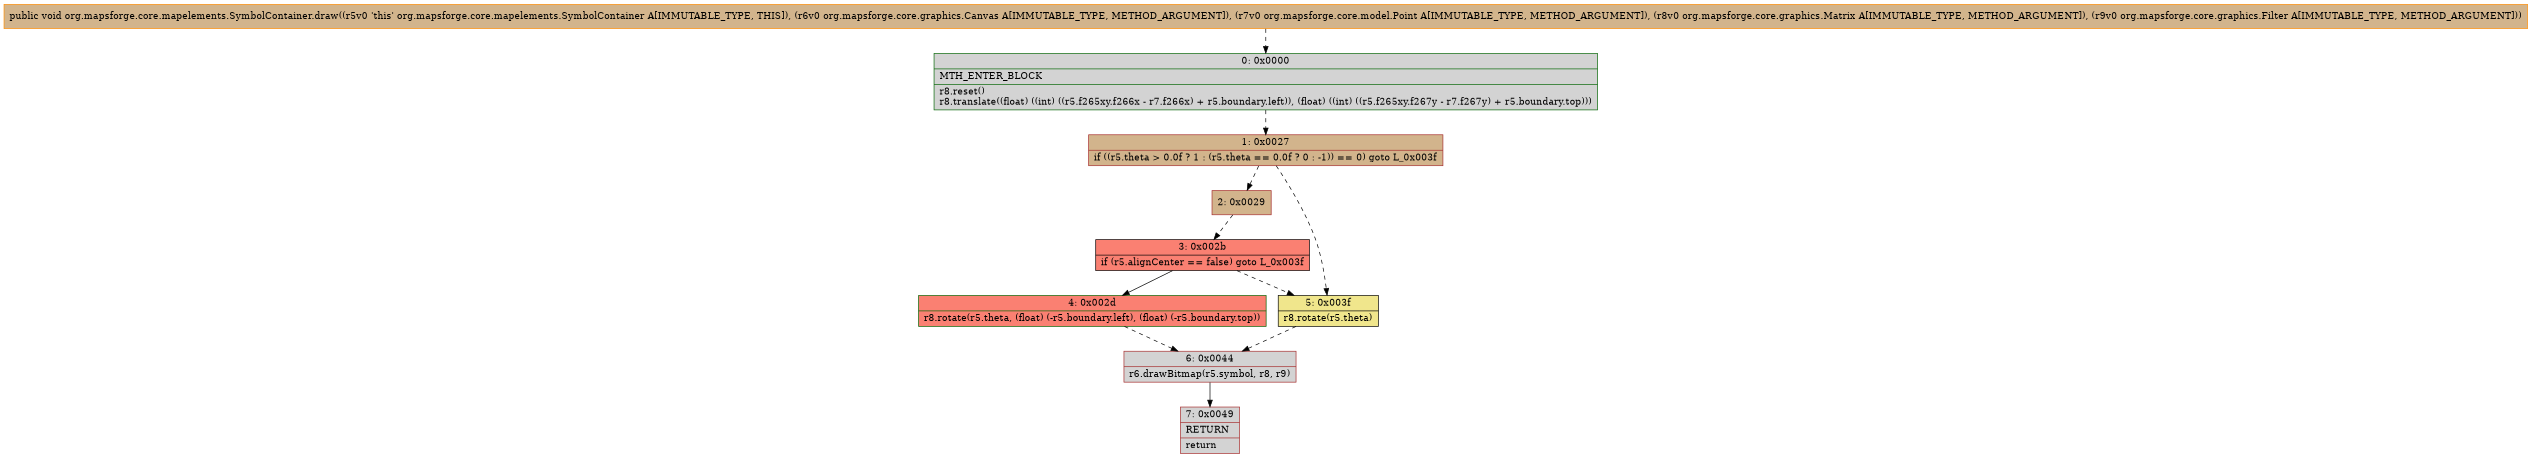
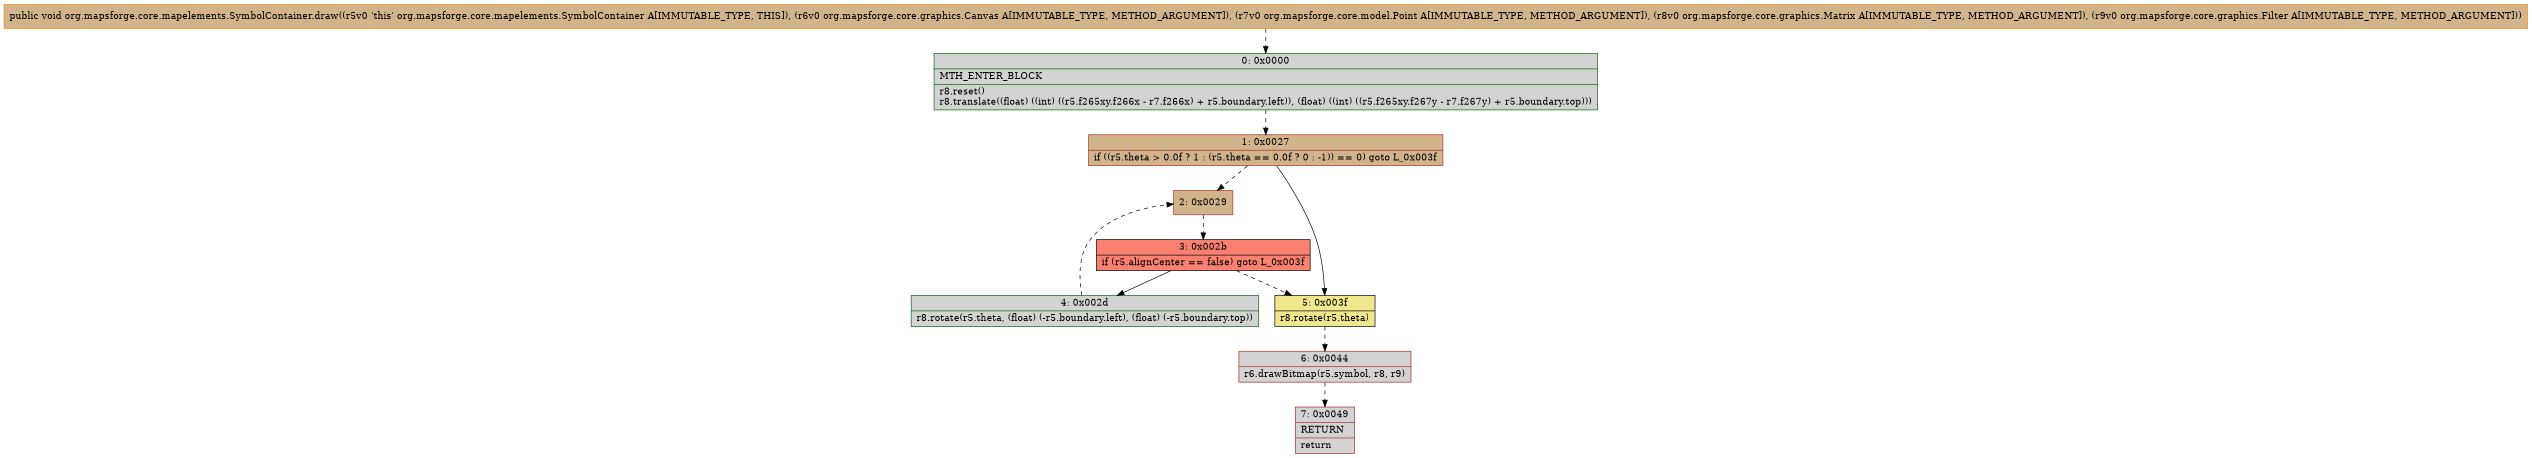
(1309, 224) -> (1310, 224)
(1092, 311) -> (1085, 311)
(1148, 337) -> (1100, 230)
(1210, 391) -> (1325, 391)
